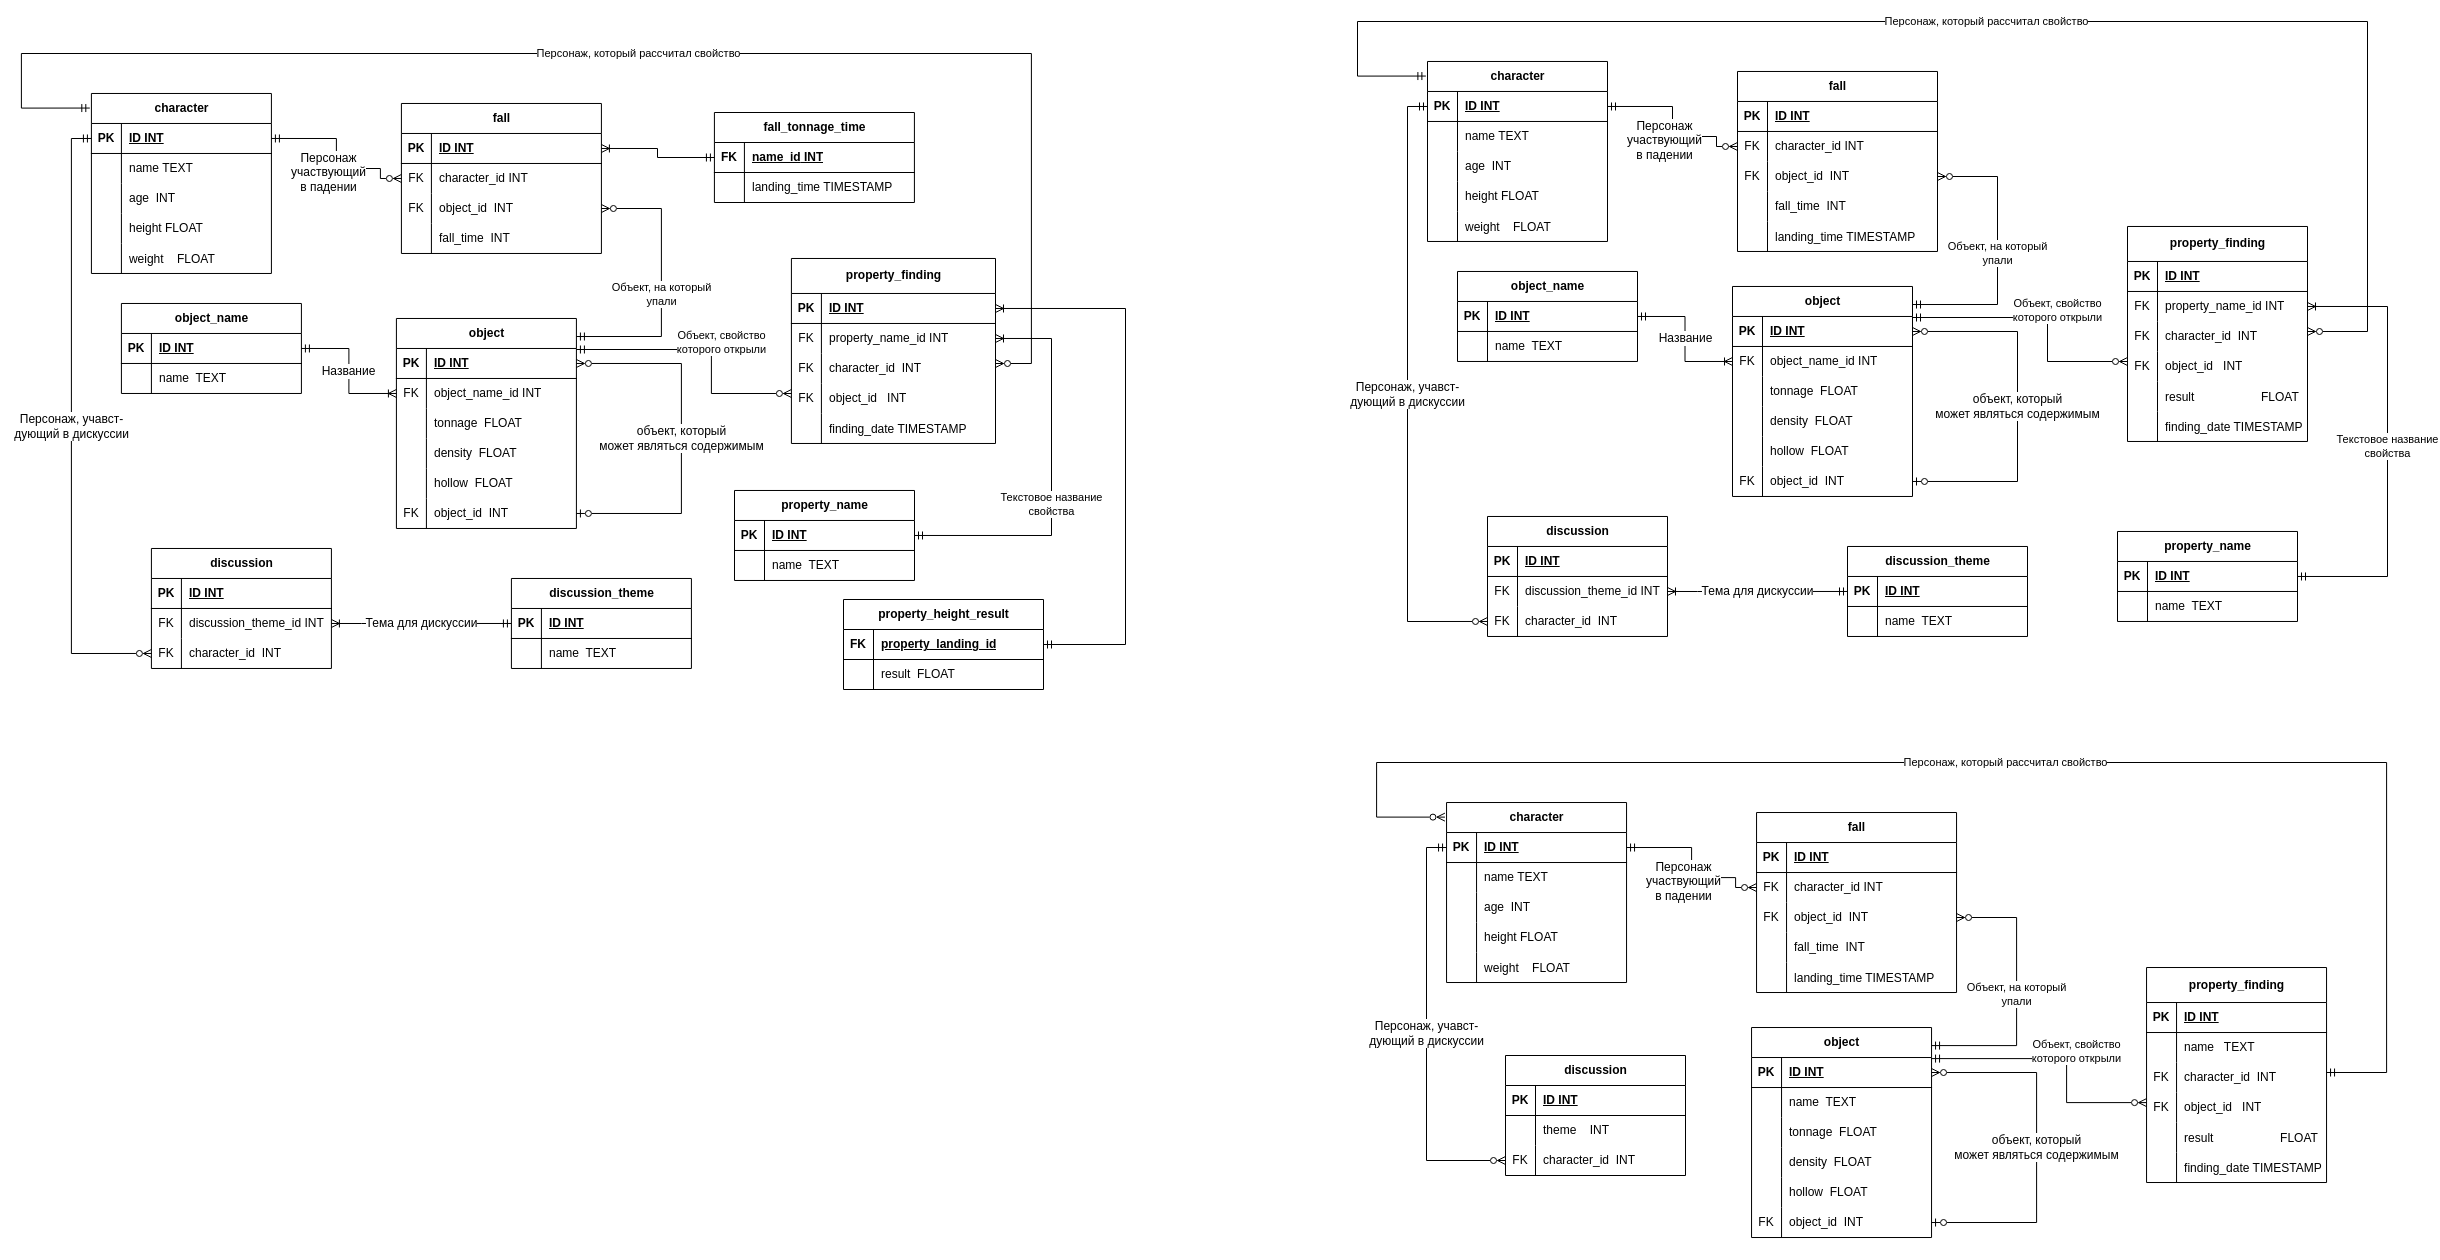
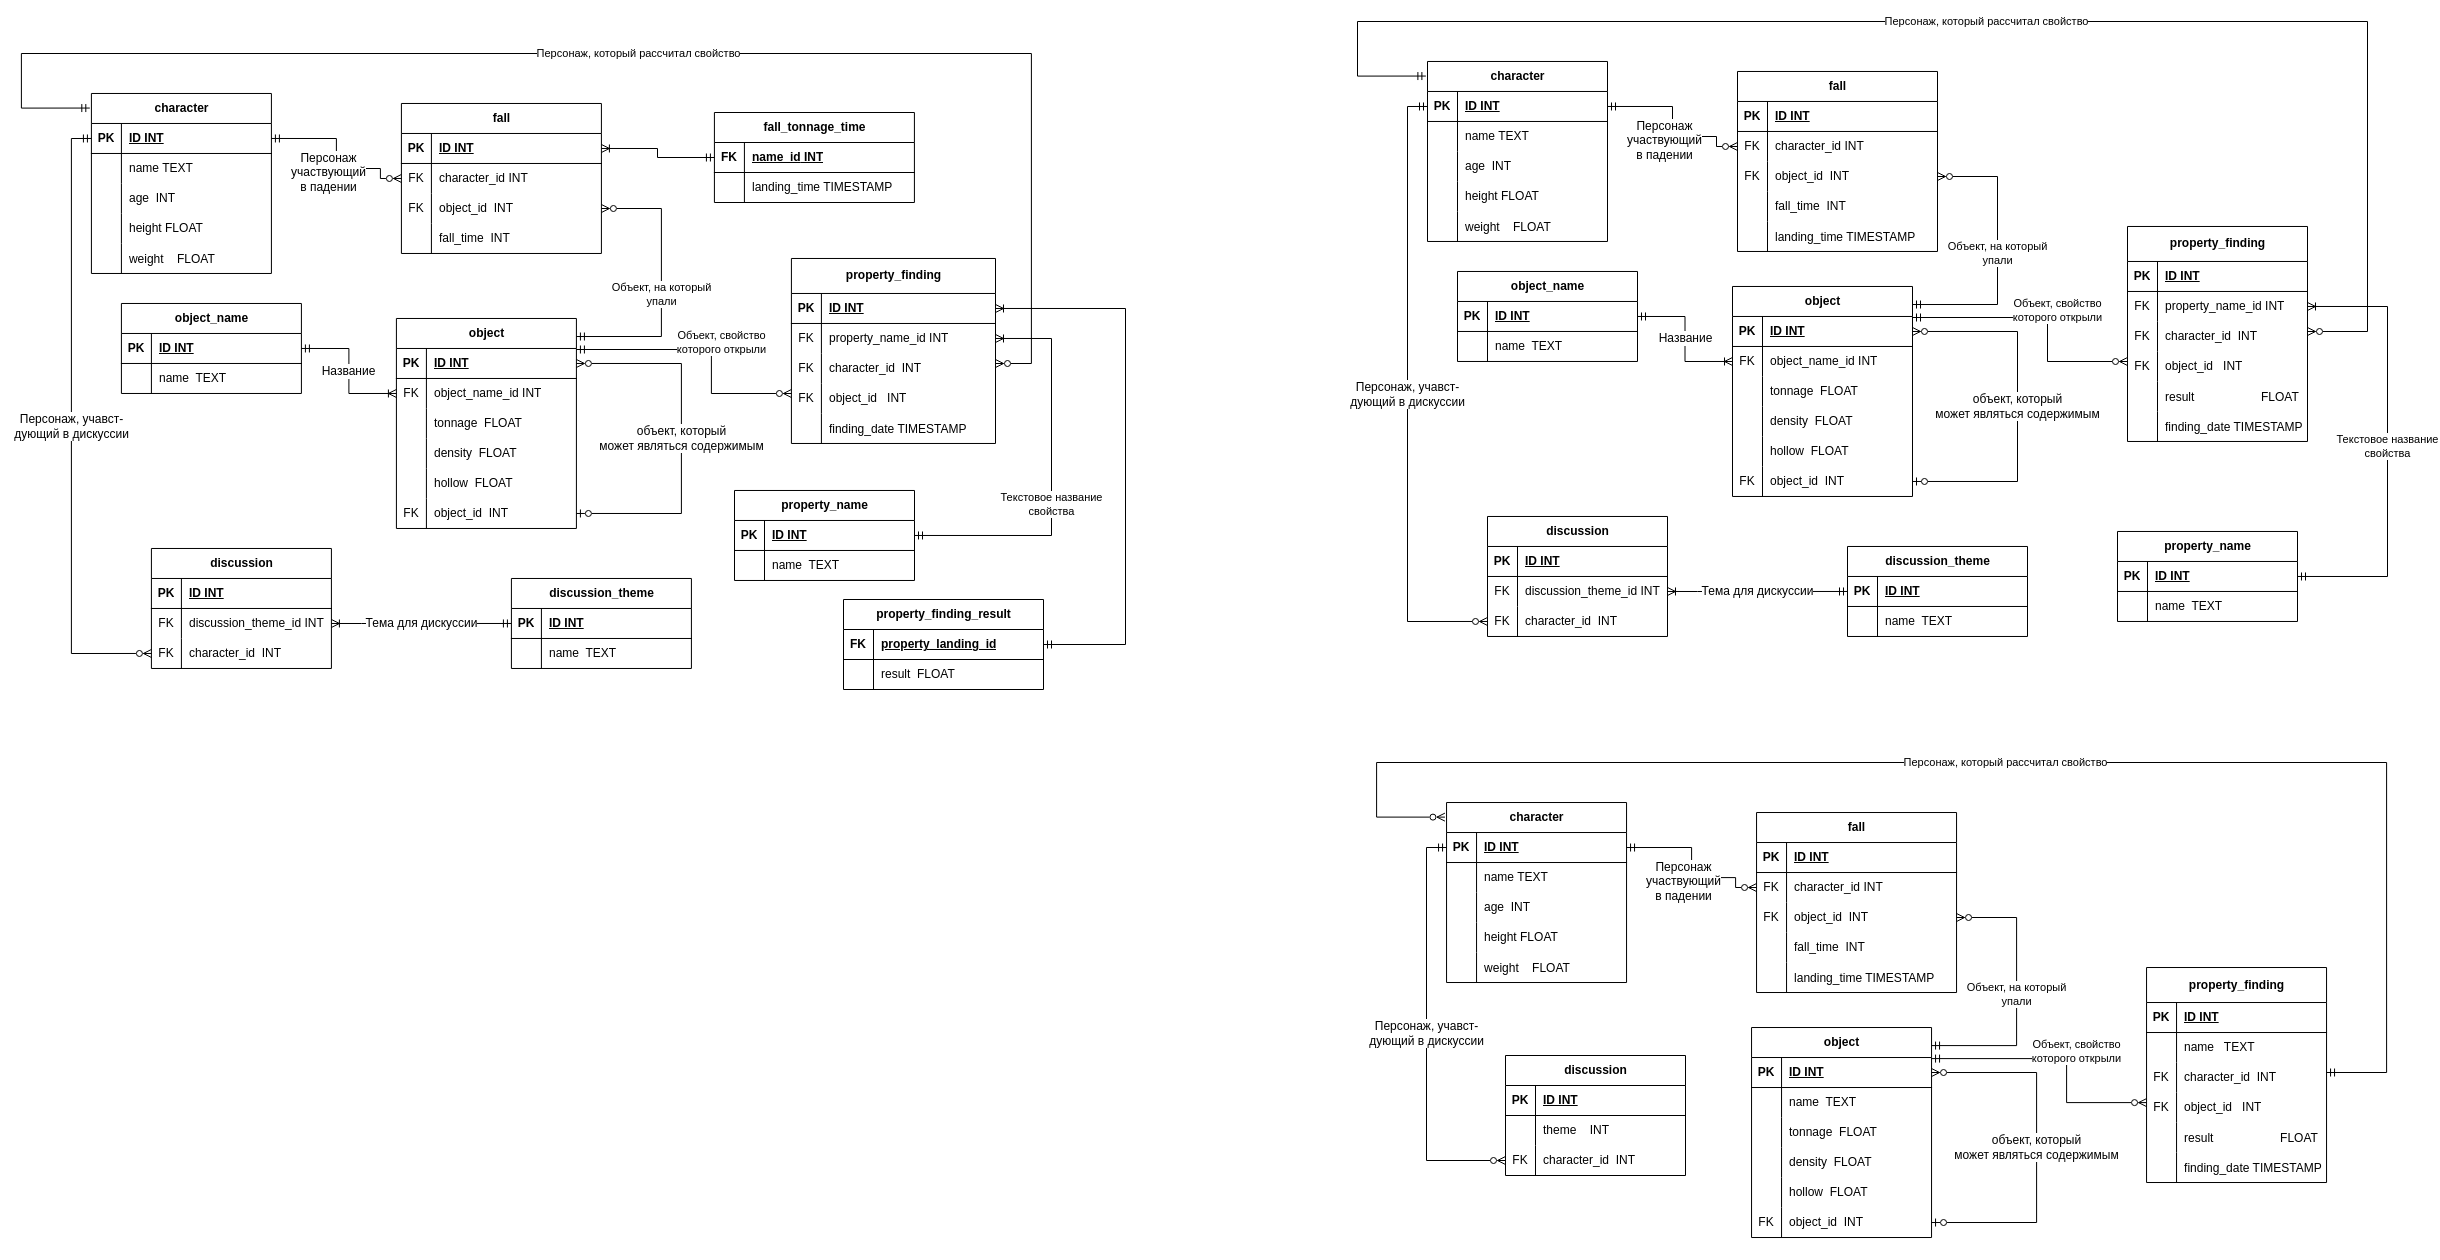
(944, 615) -> (944, 615)
